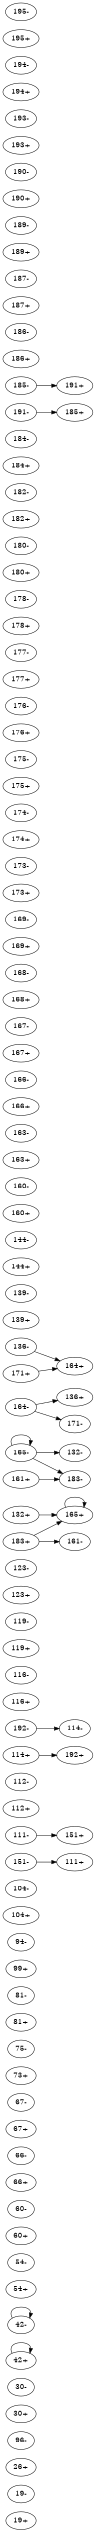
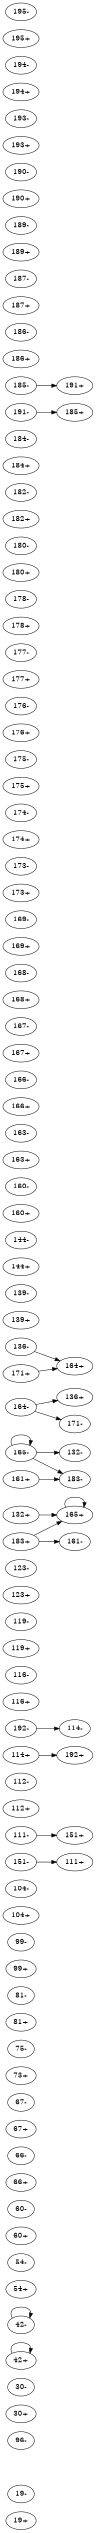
(21, 1942) -> (21, 1942)
(21, 2467) -> none
